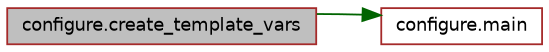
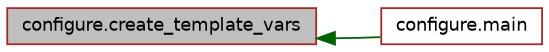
(340, 14) -> (358, 38)
